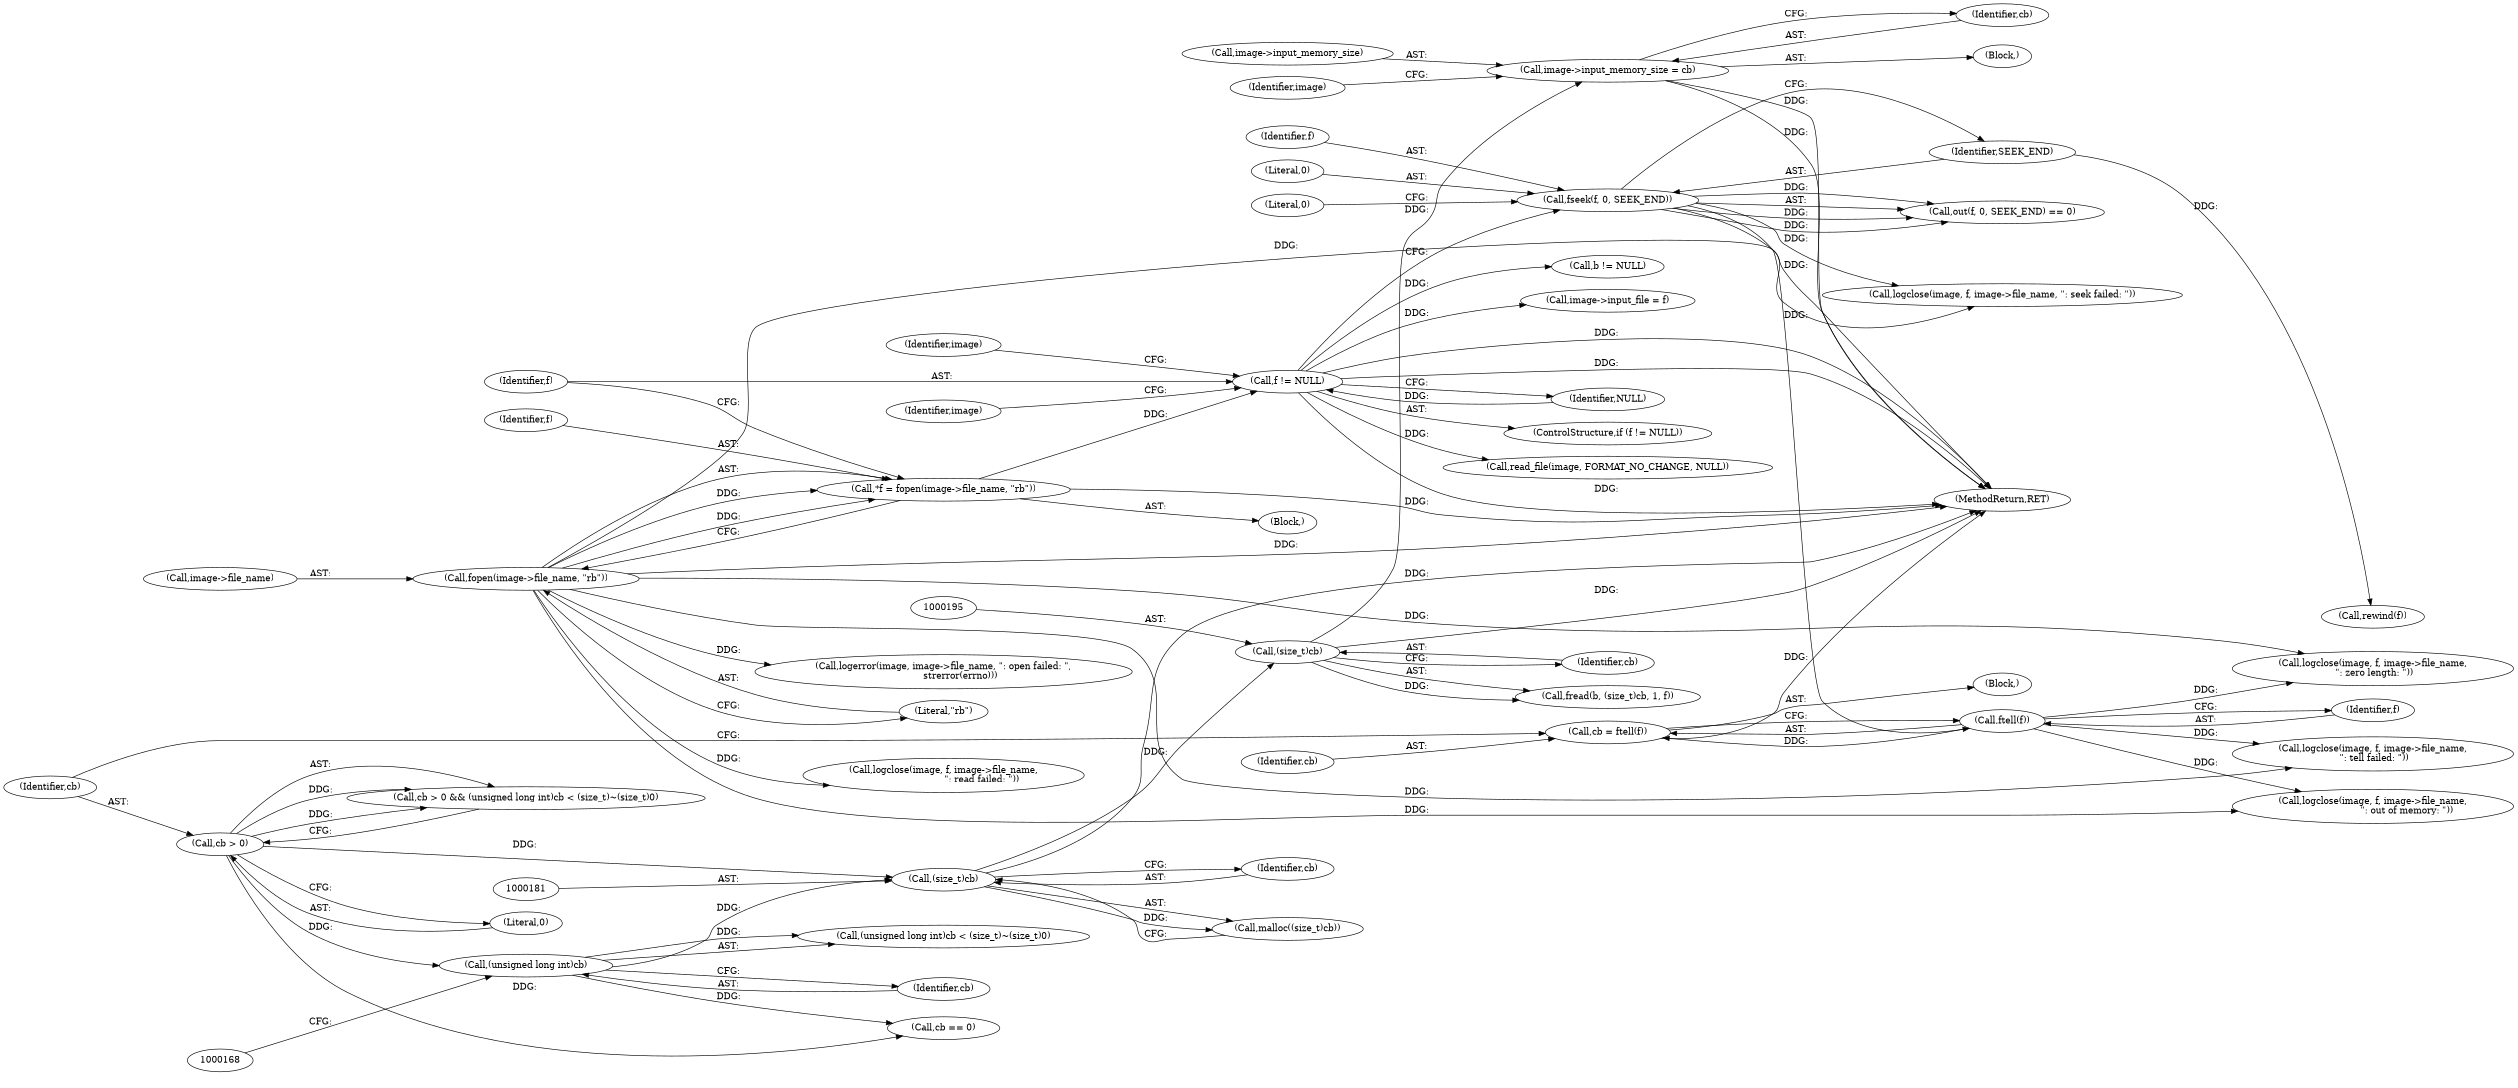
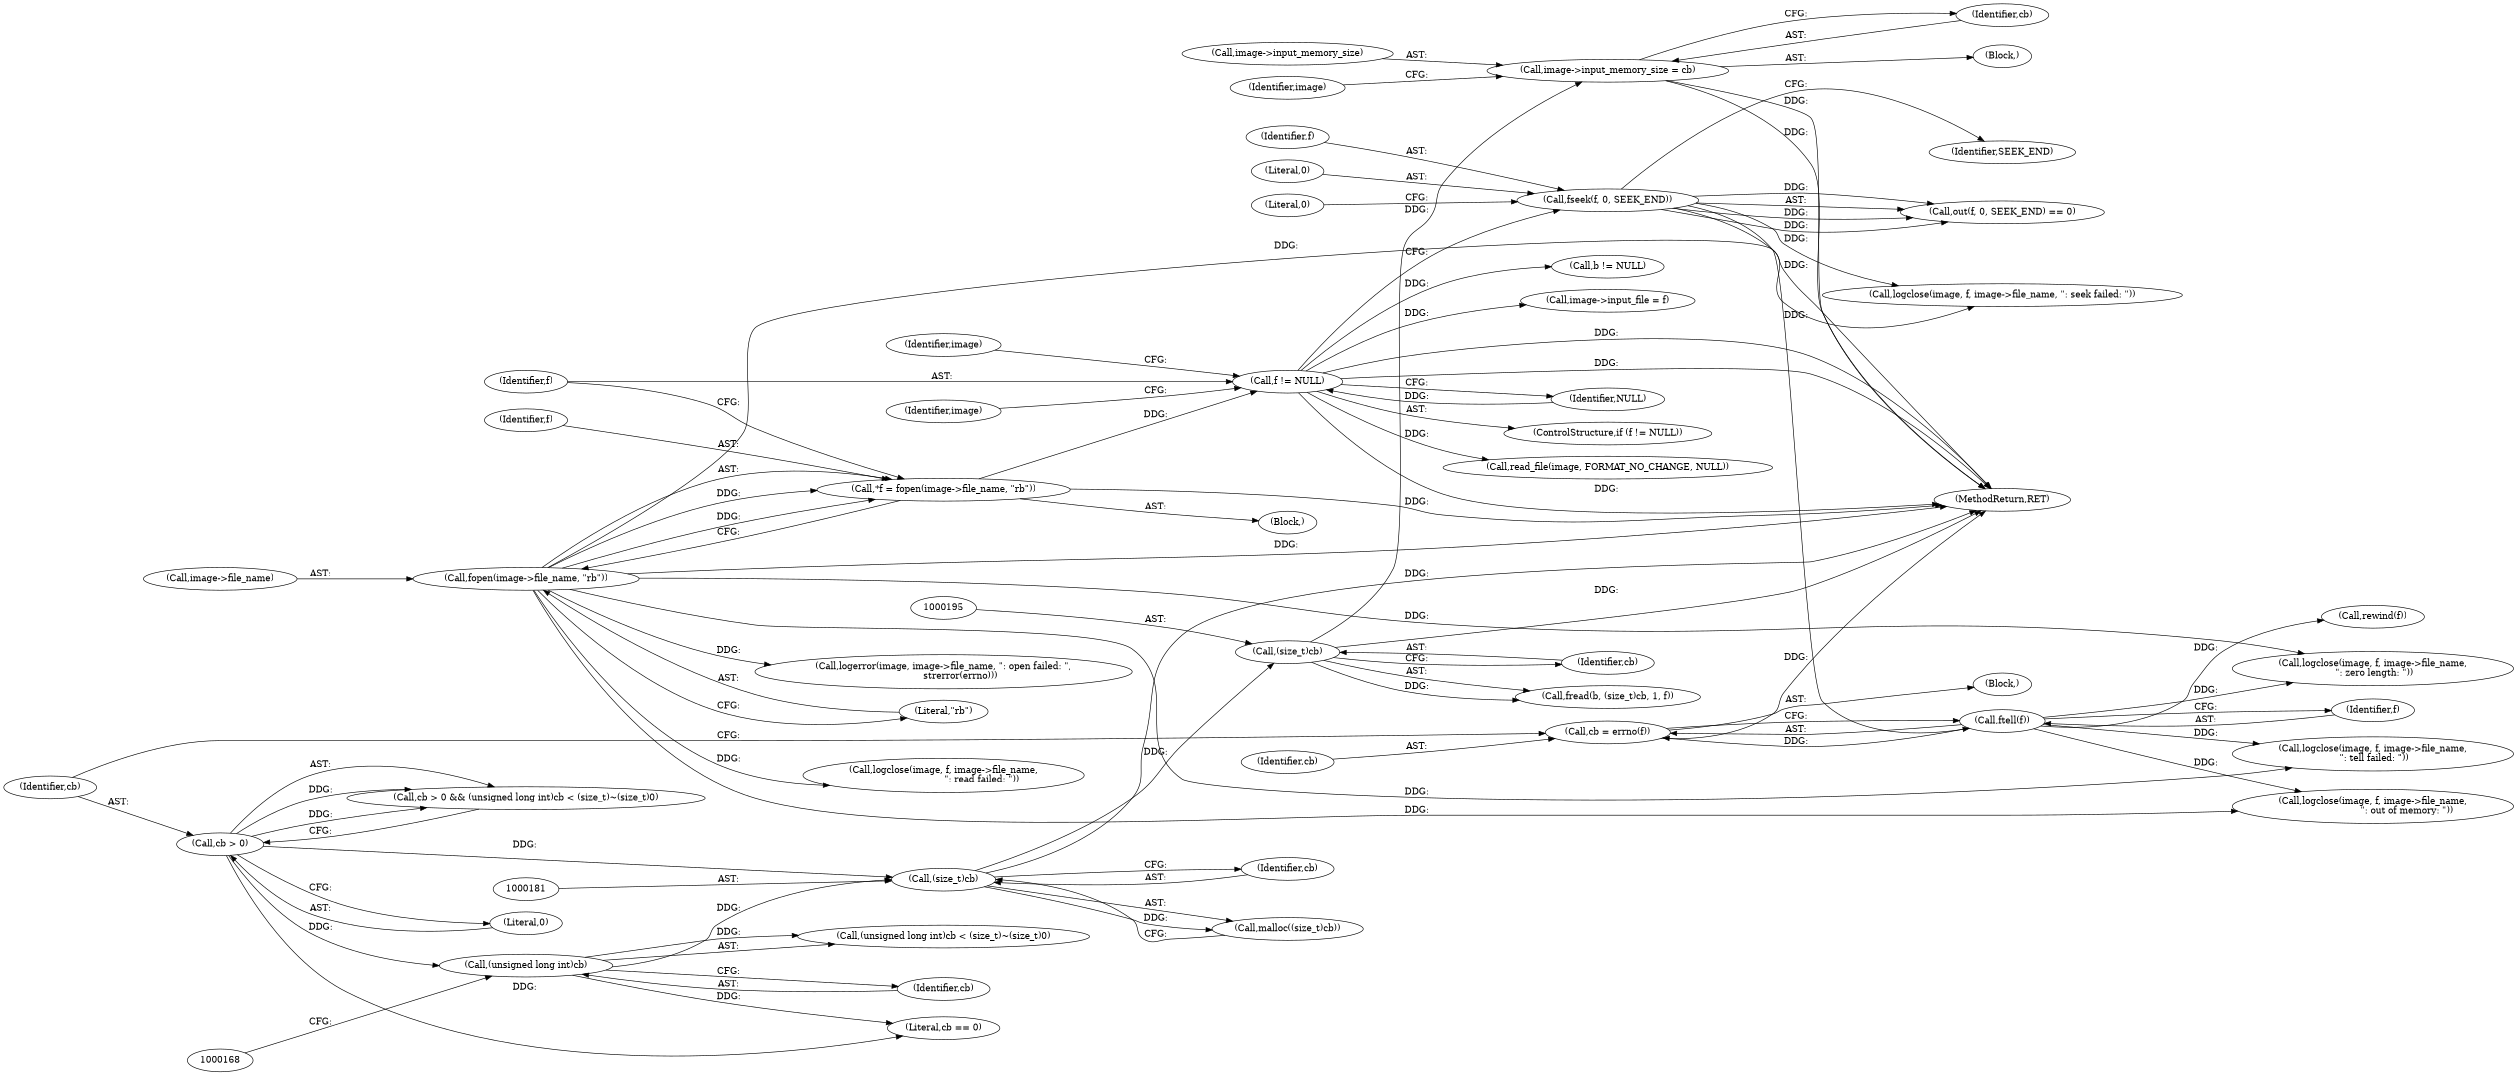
(1805, 176) -> none
(2284, 328) -> (2188, 694)
(1608, 732) -> (1608, 732)
(944, 1028) -> (944, 1028)
